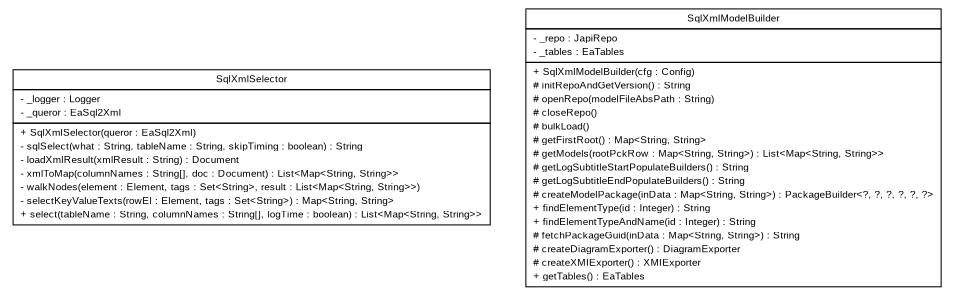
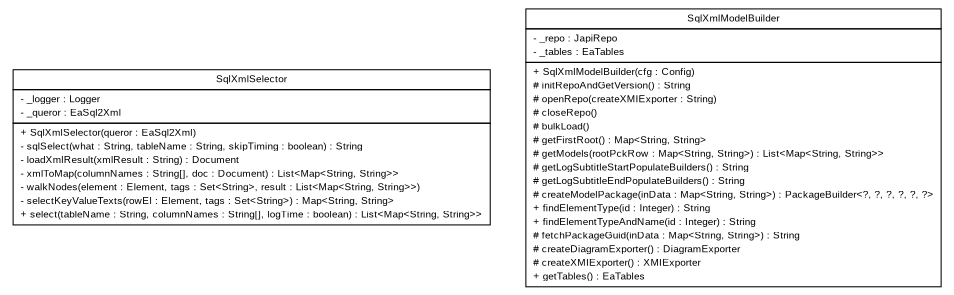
(624, 99) -> (625, 99)
